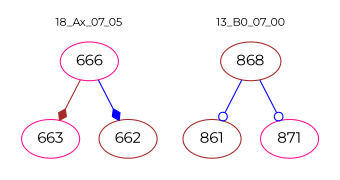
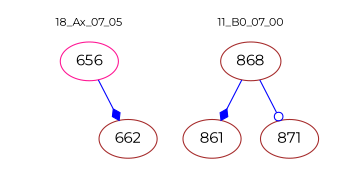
(251, 23) -> (251, 23)
(89, 61) -> (89, 61)
(233, 96) -> (233, 96)
(51, 139) -> none
(290, 139) -> (290, 139)
